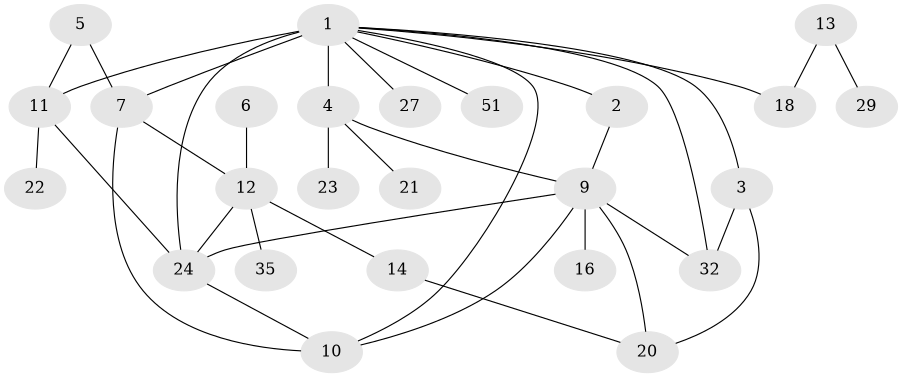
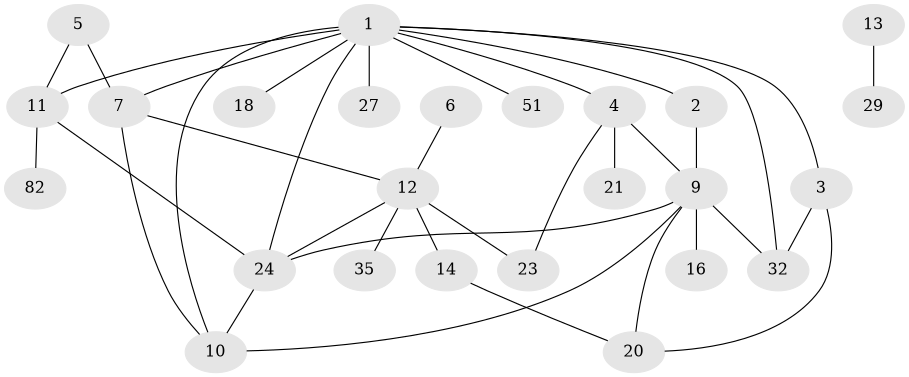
(805, 66) -> none
(35, 189) -> (35, 189)
none -> (462, 226)
